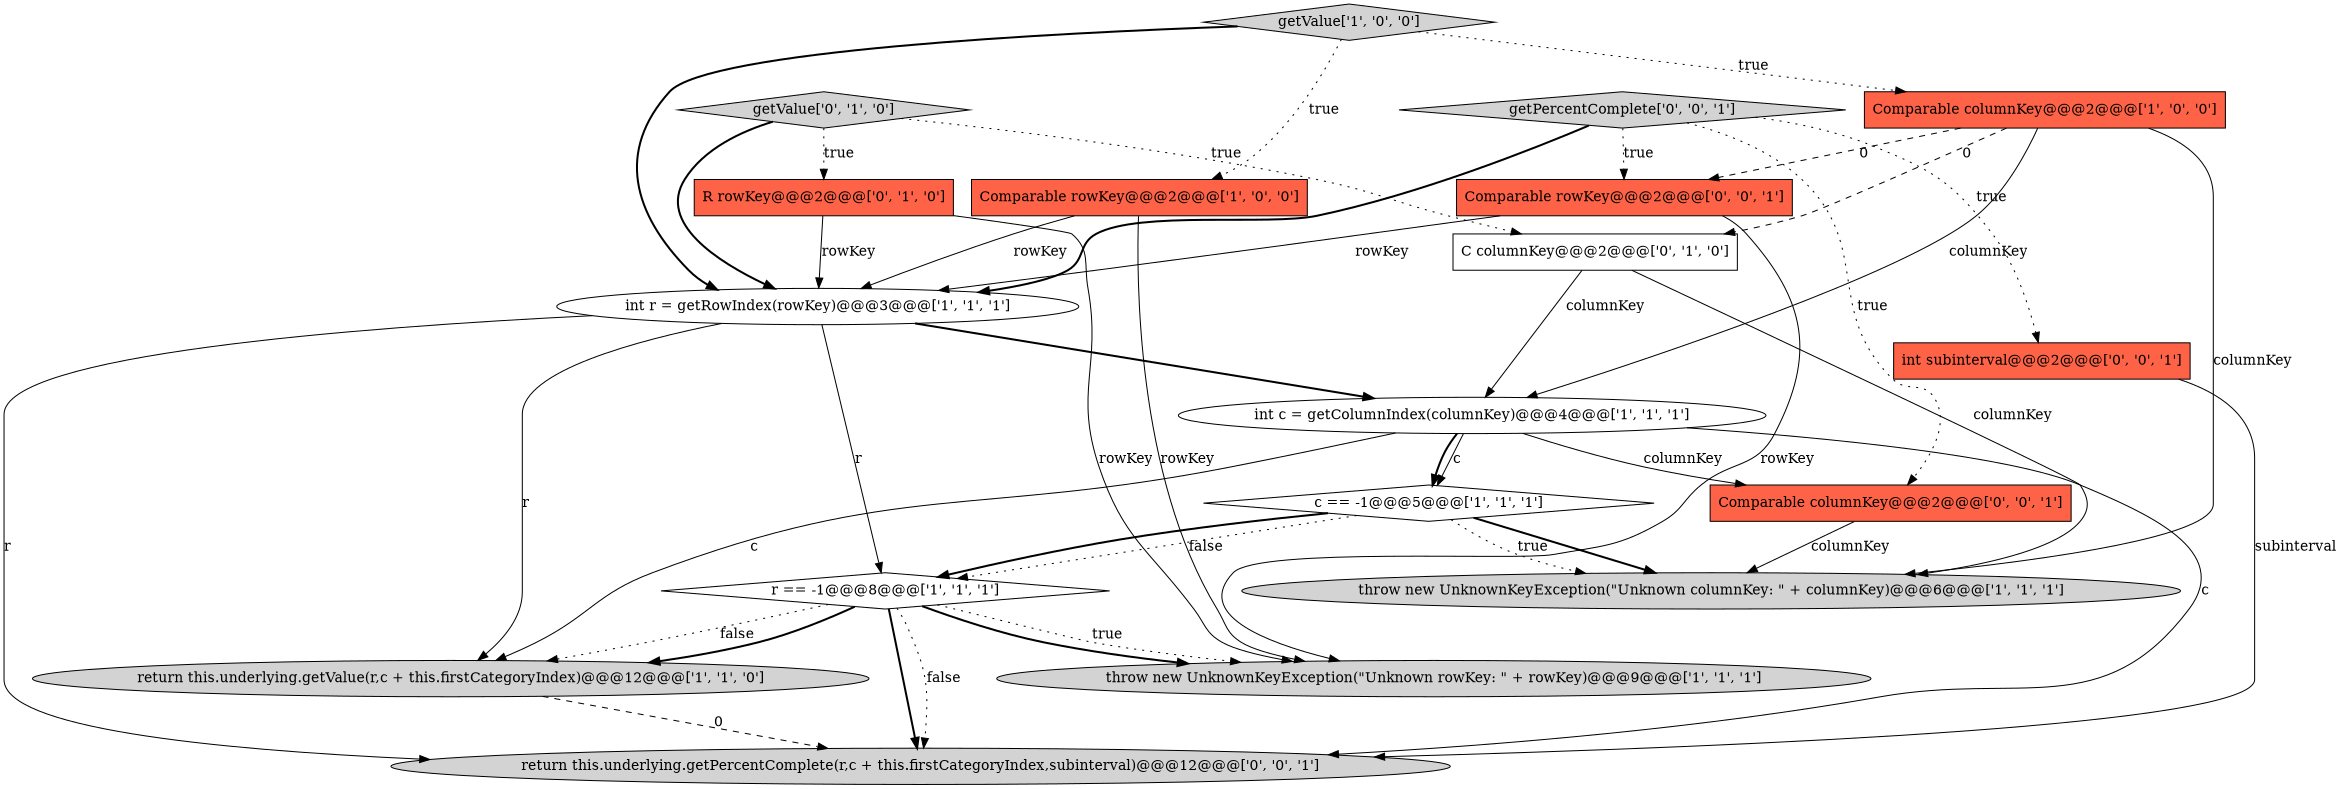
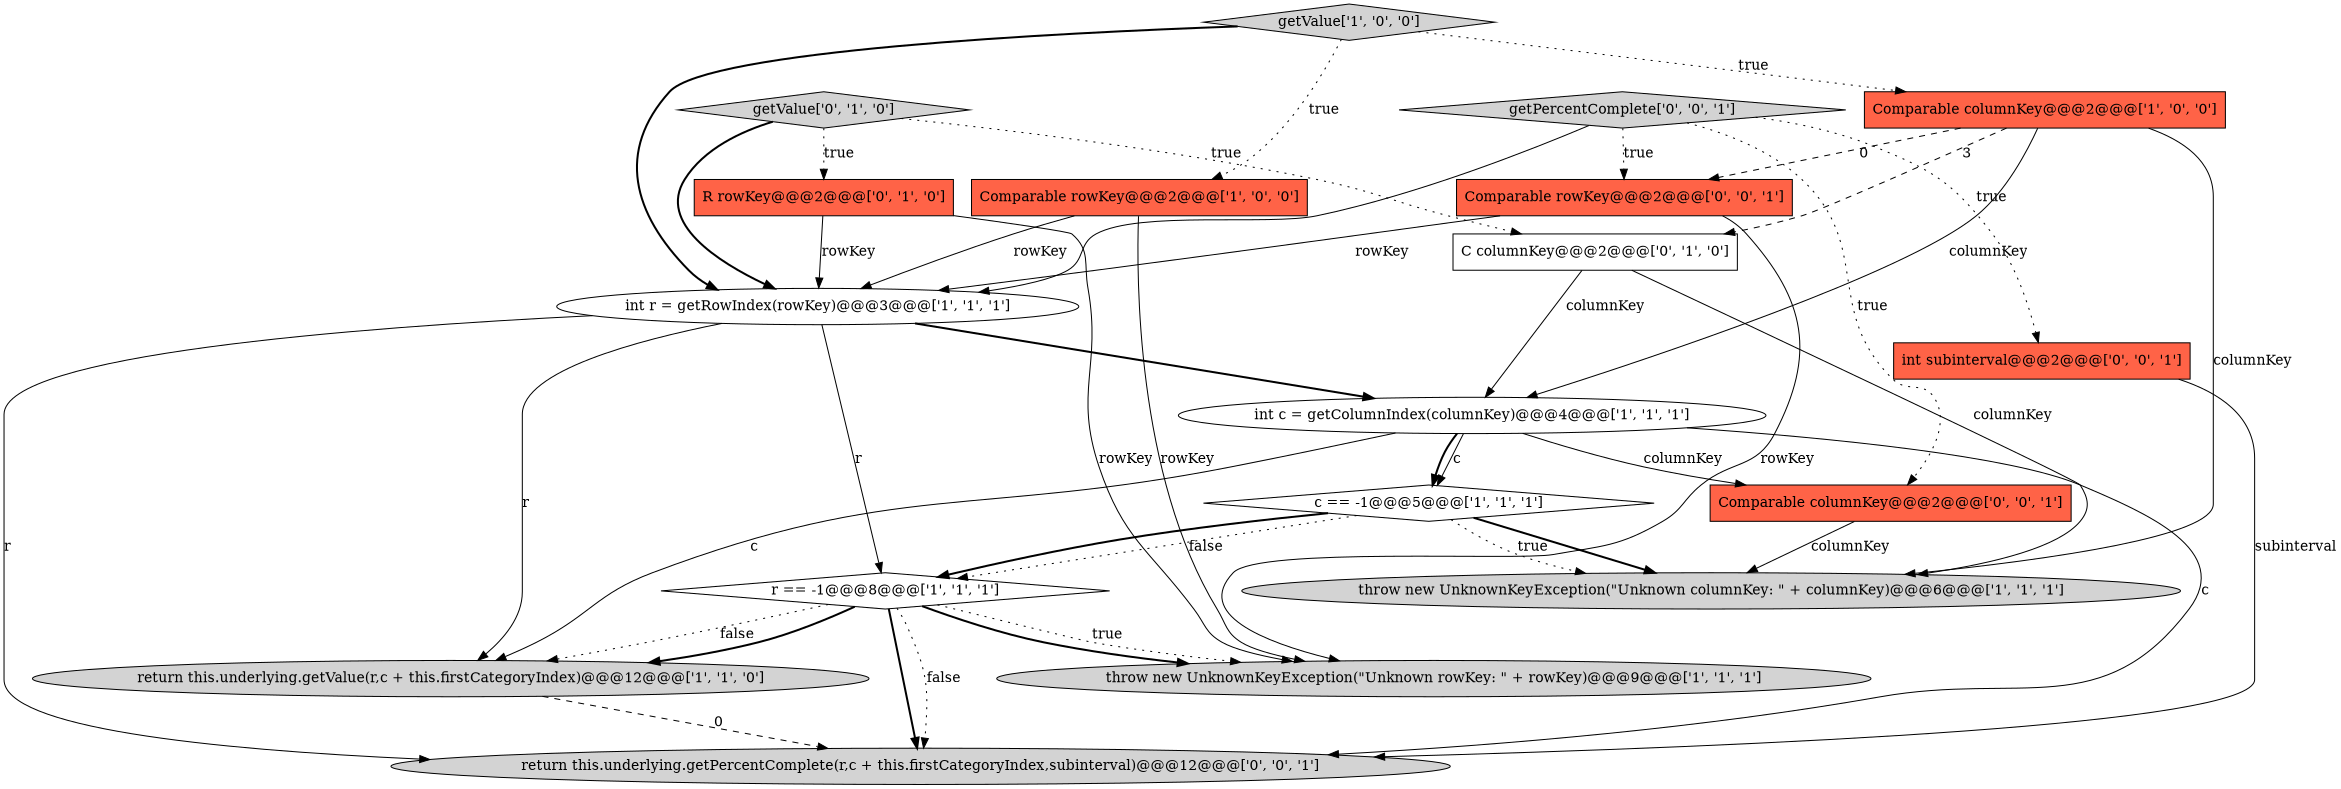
(1967, 154) -> (1967, 154)
(1285, 219) -> (1285, 219)
